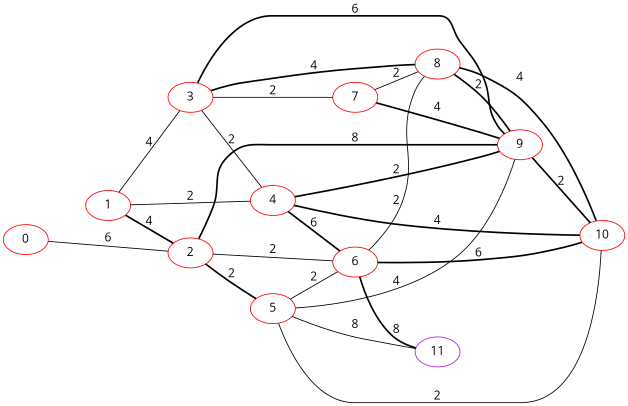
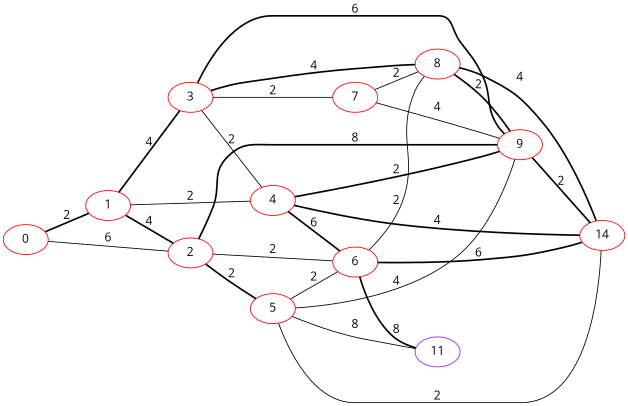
(438, 120) -> (438, 120)
(149, 151) -> (149, 151)
none -> (67, 223)
(602, 235) -> (602, 235)
